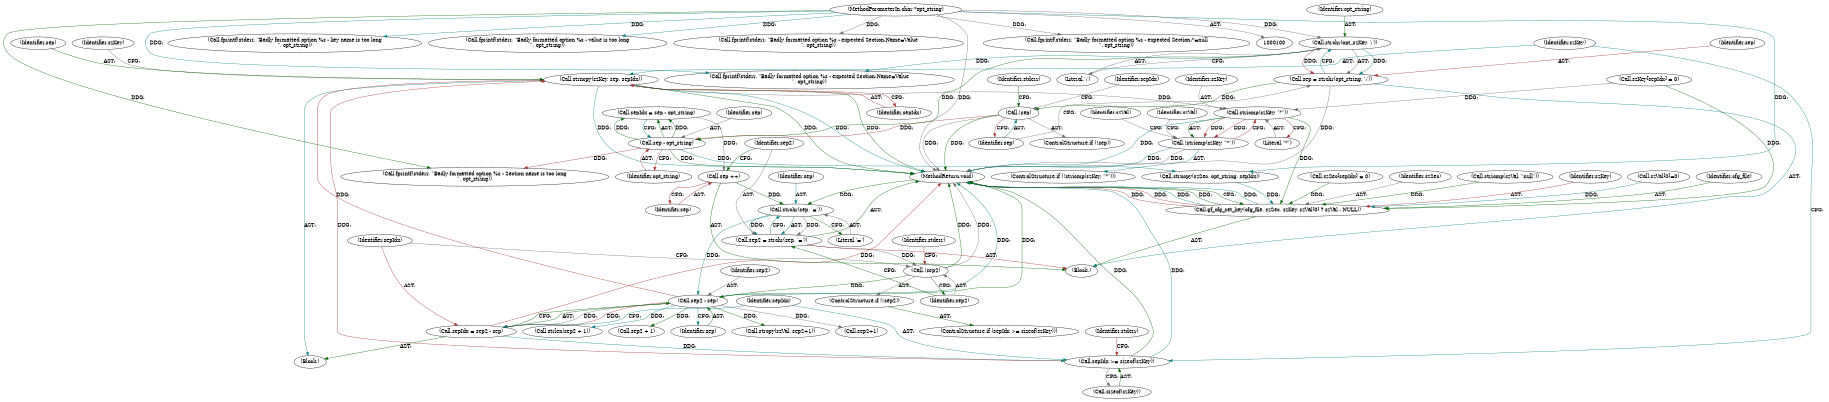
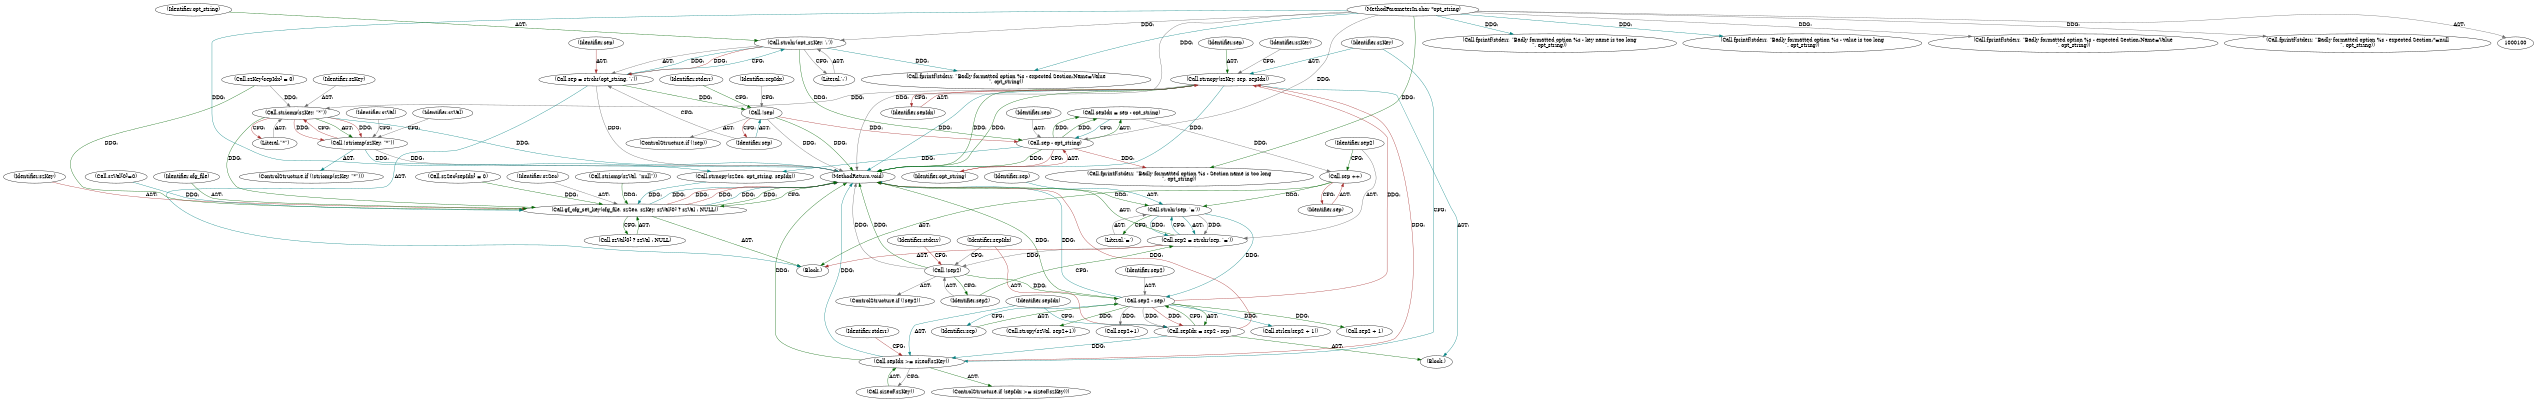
none -> (1249, 106)
none -> (635, 241)
(929, 316) -> (959, 376)
